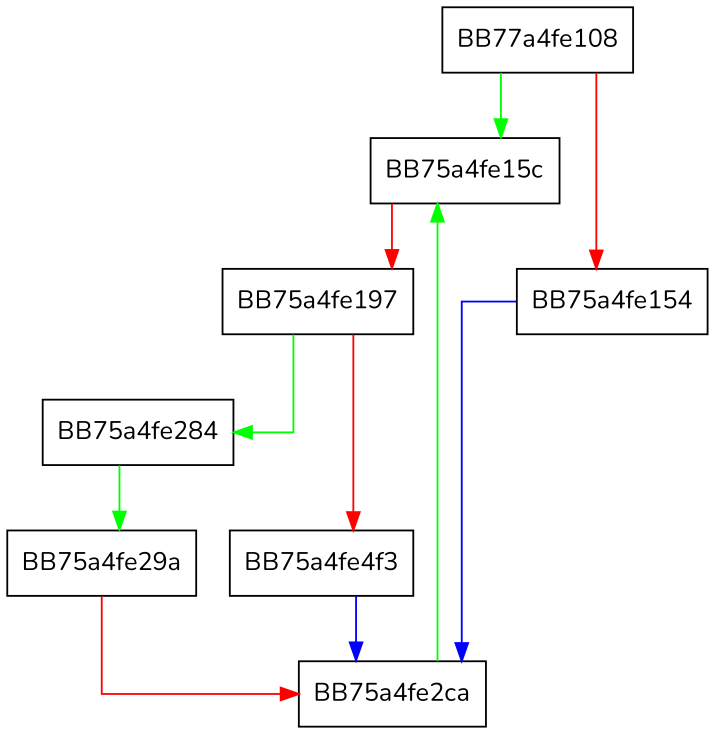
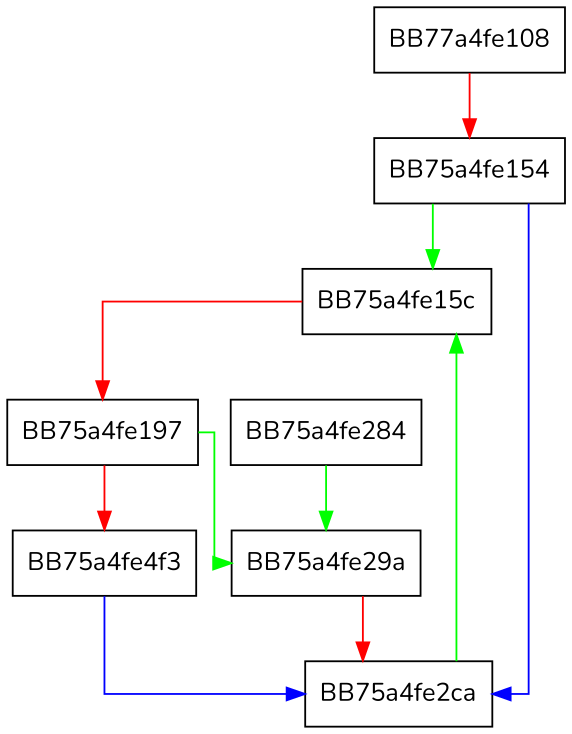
(501, 96) -> (433, 227)
(293, 404) -> (214, 491)
